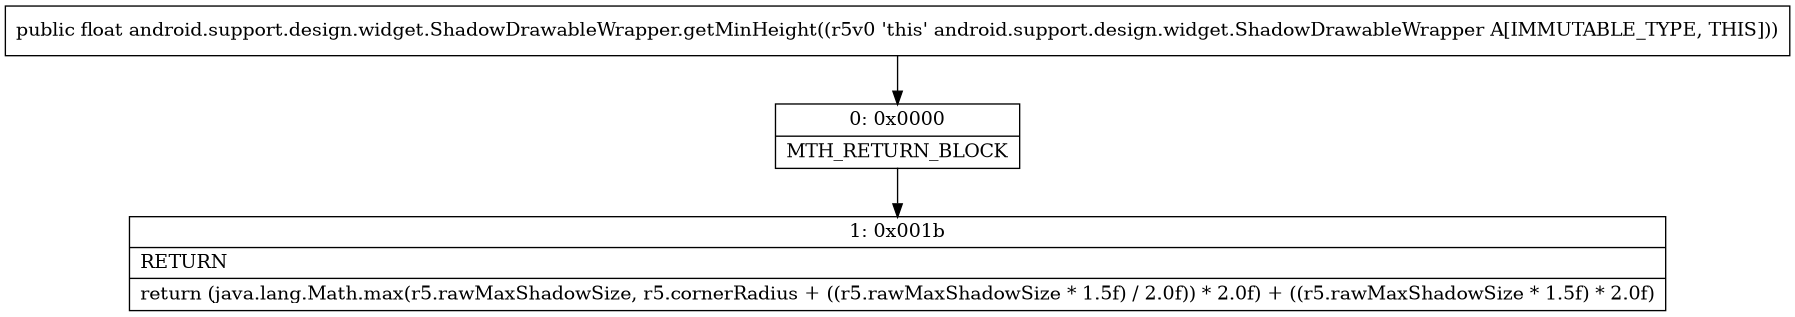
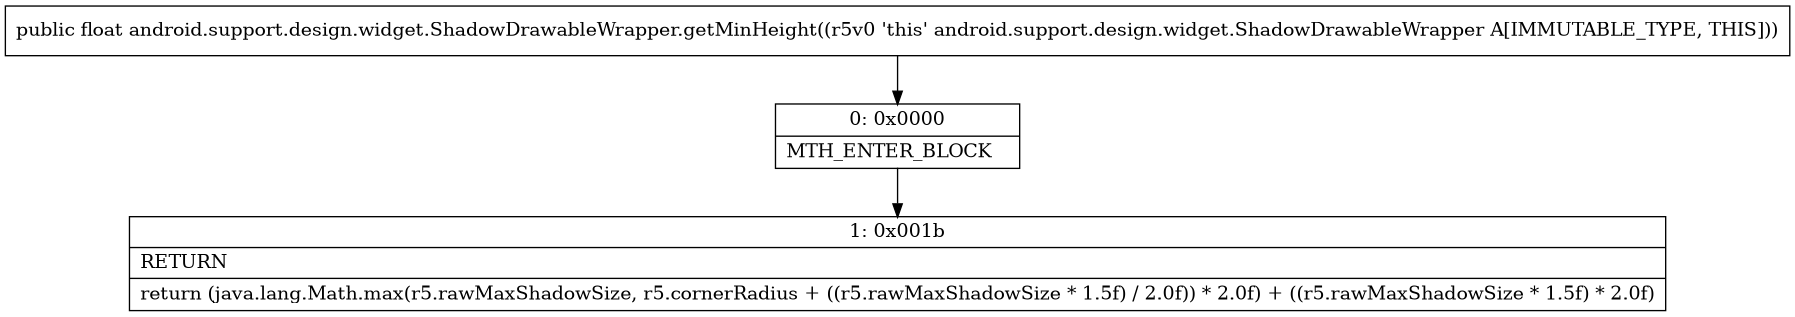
(898, 152) -> (890, 152)
